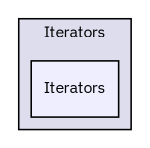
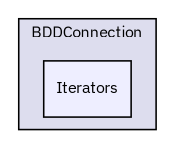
(75, 34) -> (87, 34)
